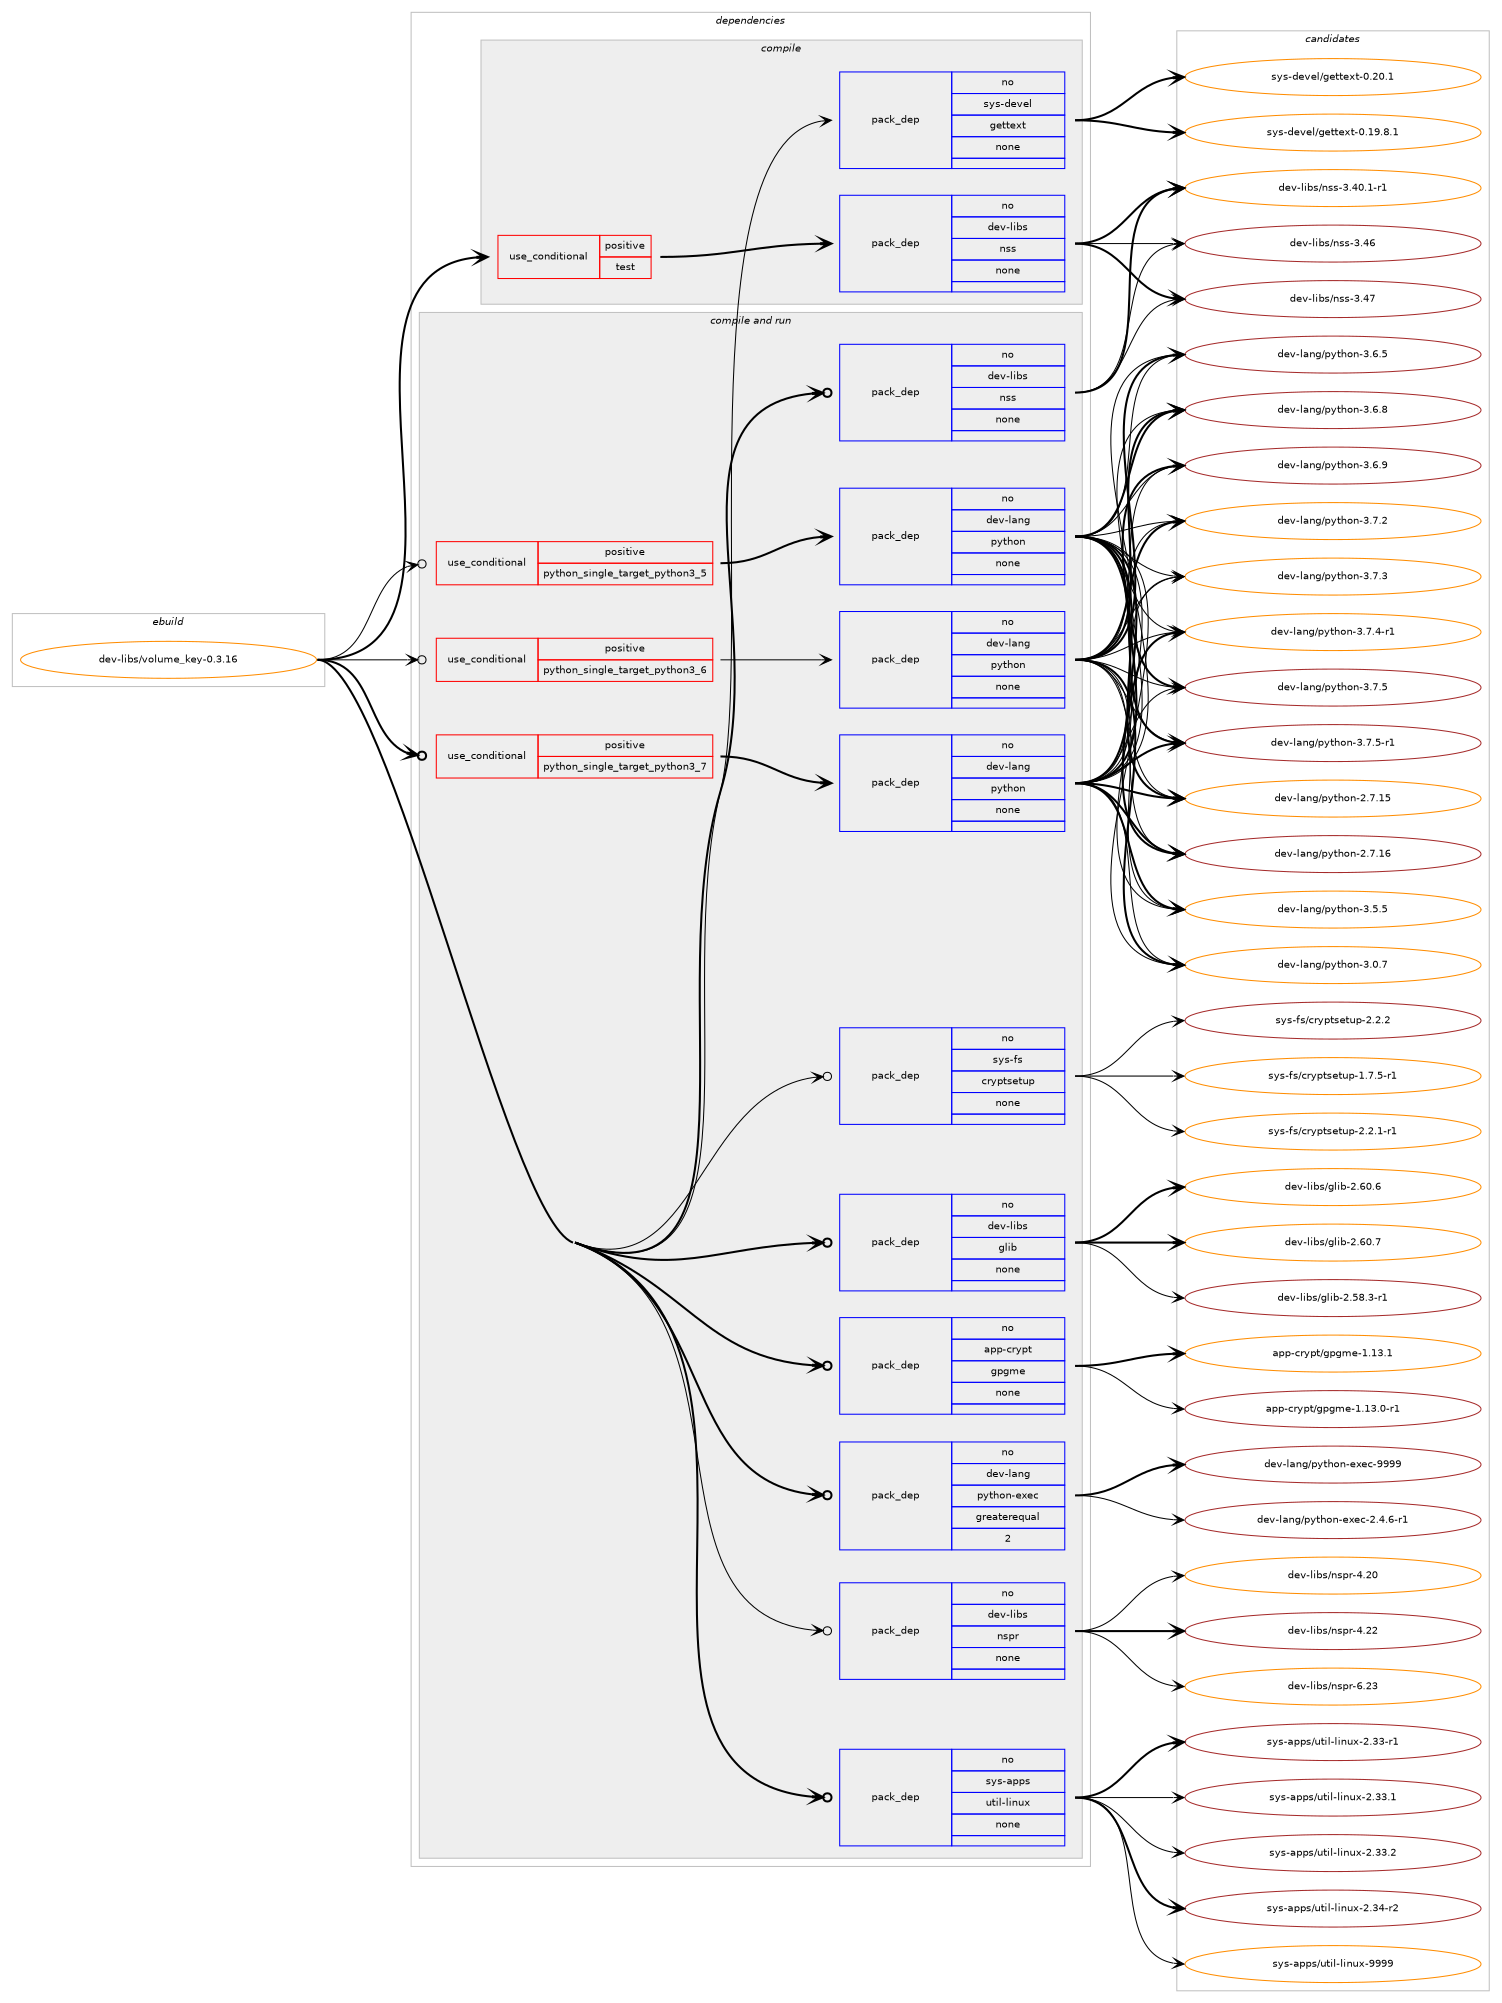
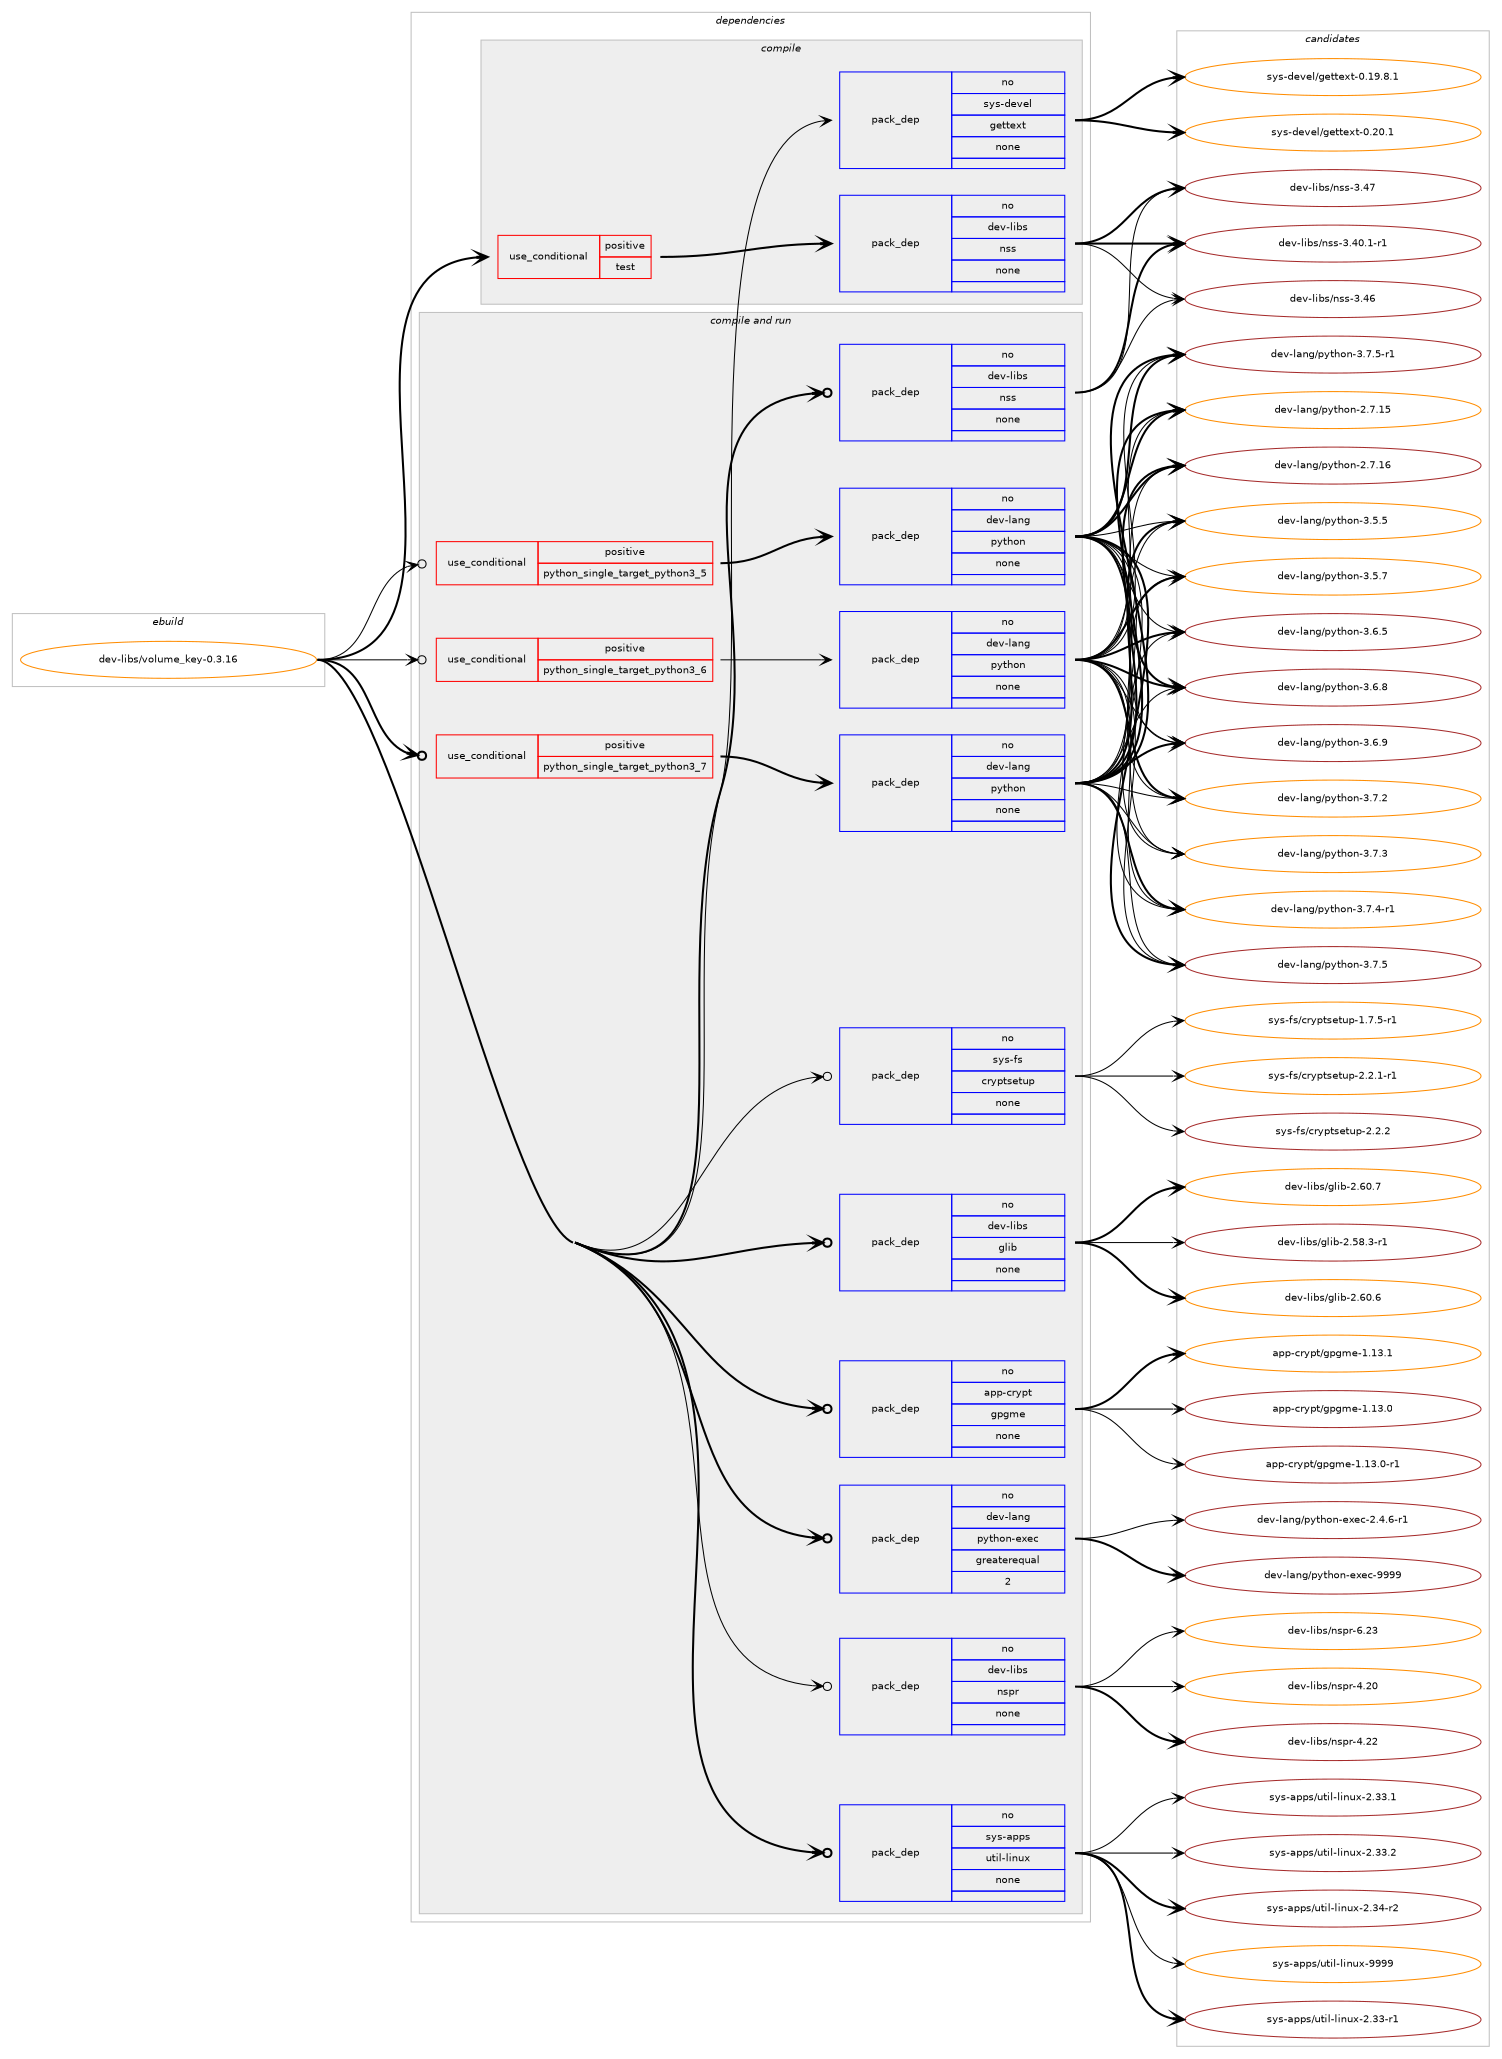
(1333, 188) -> (1333, 244)
(1333, 965) -> (1333, 577)
none -> (1333, 1409)
